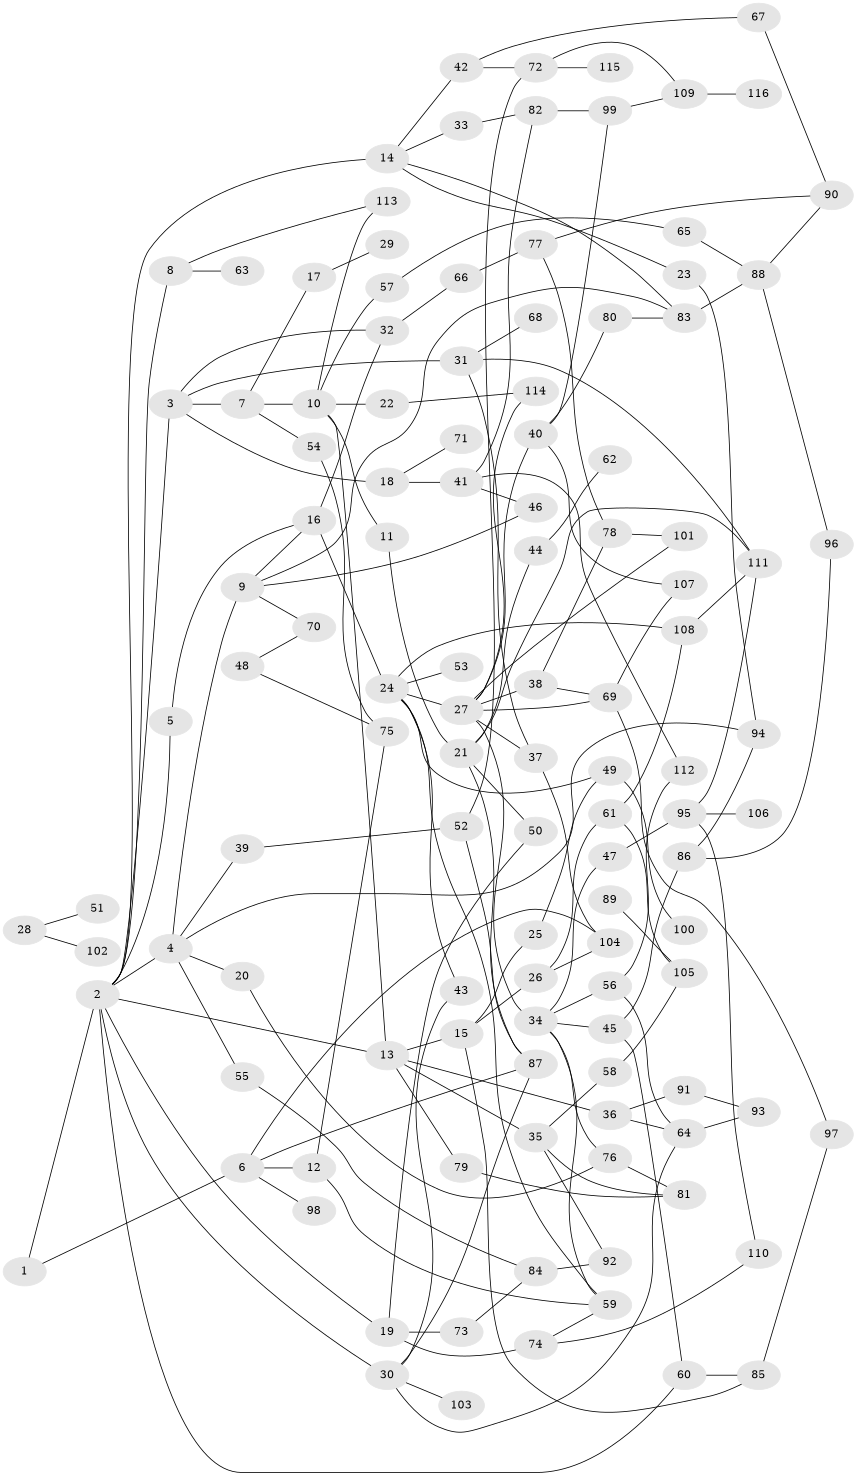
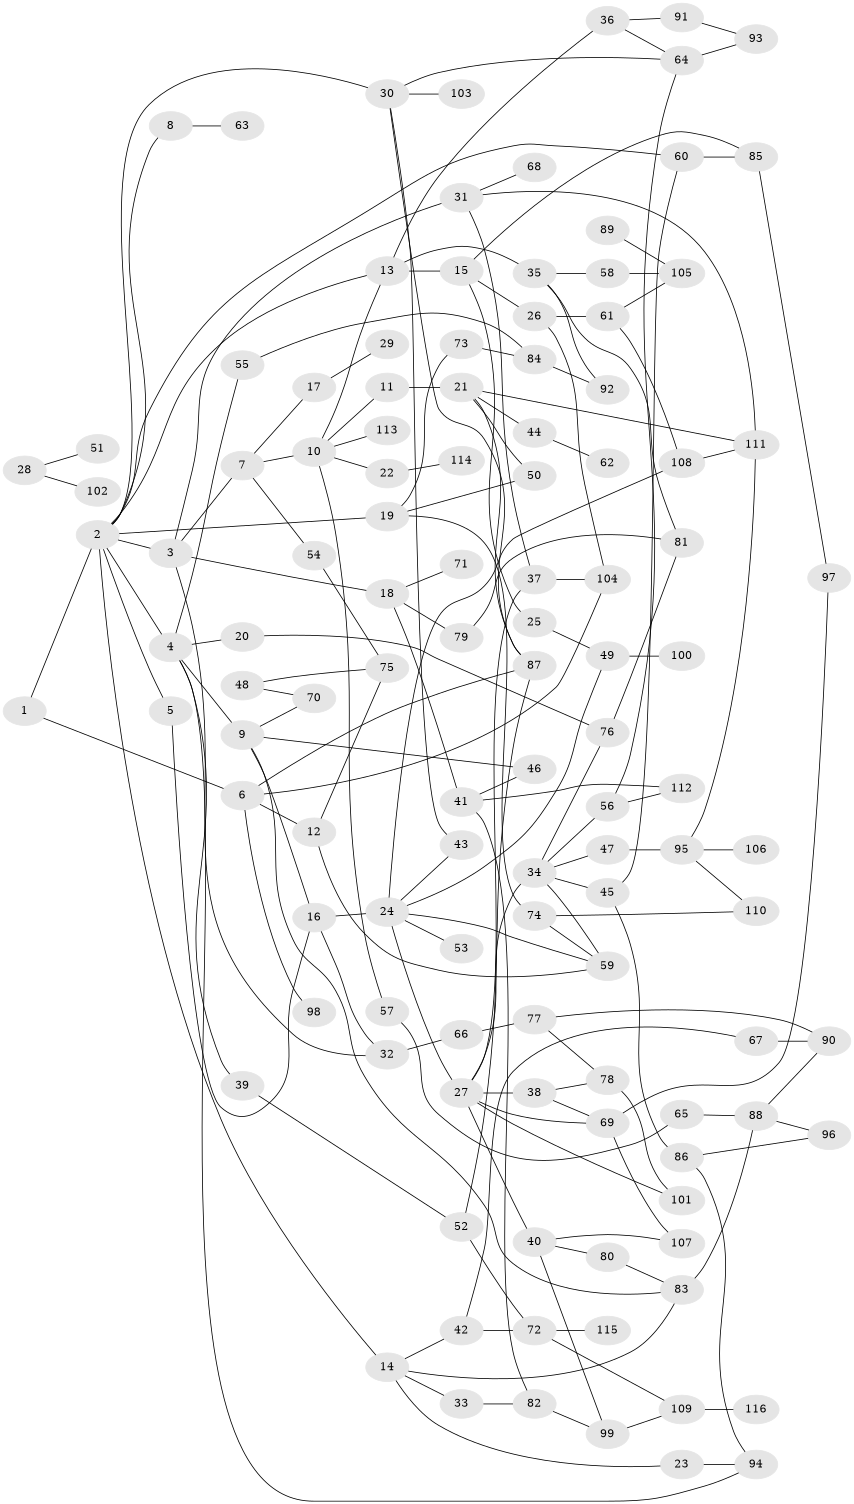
(276, 231) -> none
(499, 551) -> none
(424, 1112) -> (424, 616)
